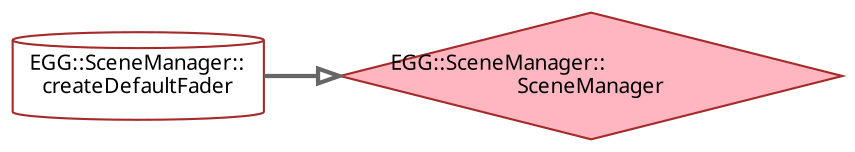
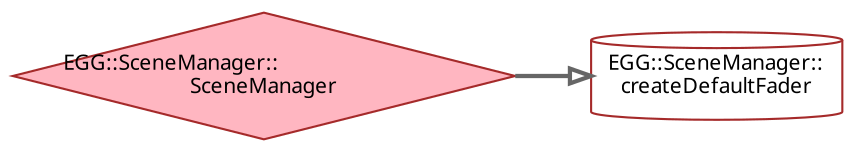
(291, 76) -> (543, 76)
